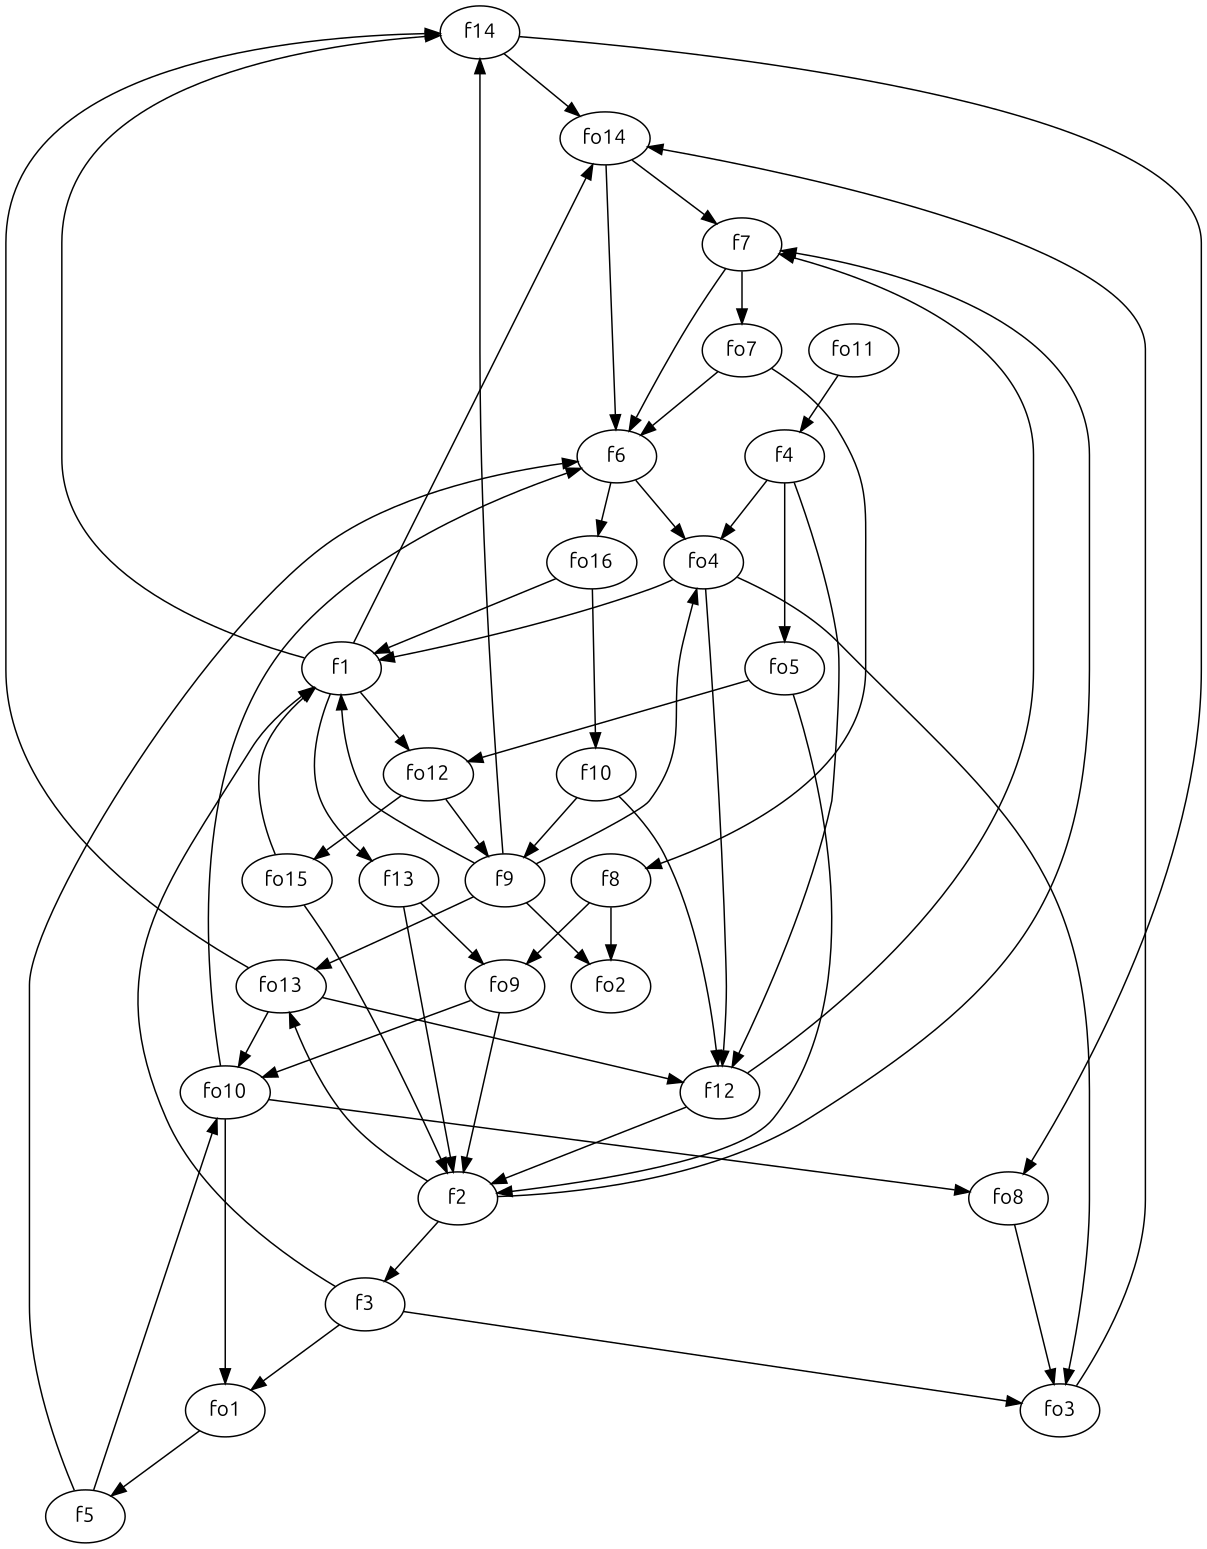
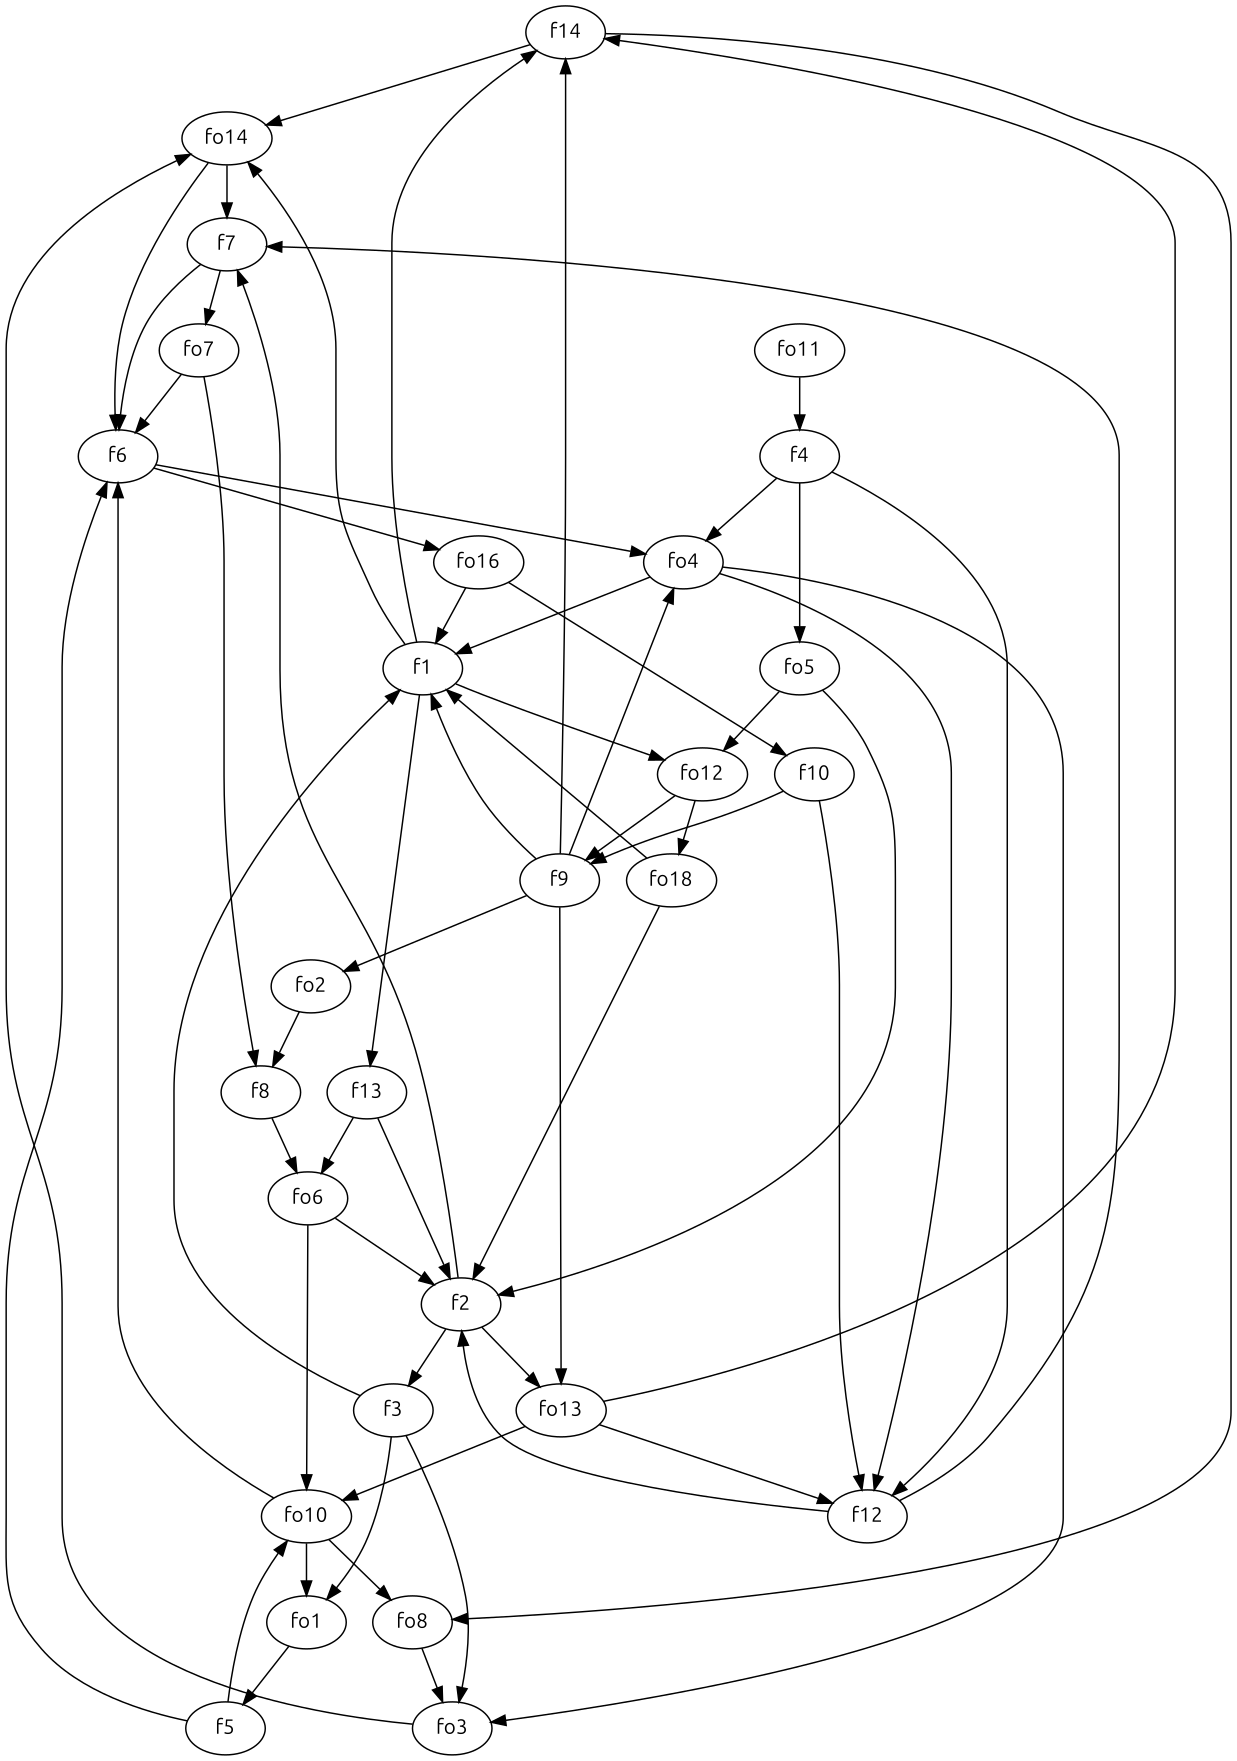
(287, 880) -> (672, 880)
(611, 926) -> (289, 1032)
(505, 986) -> (308, 1198)
